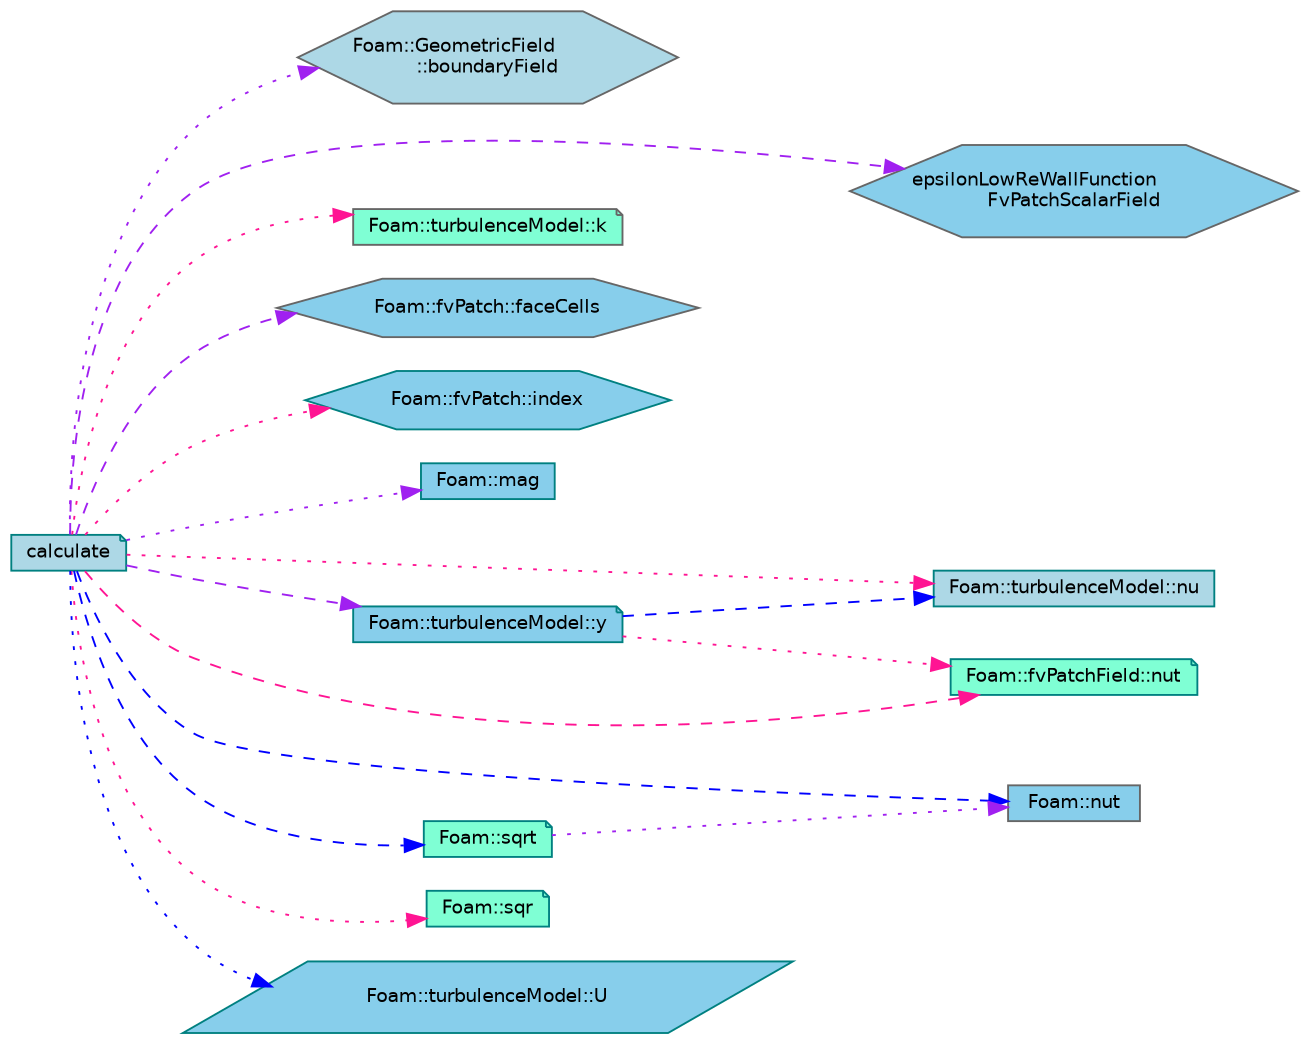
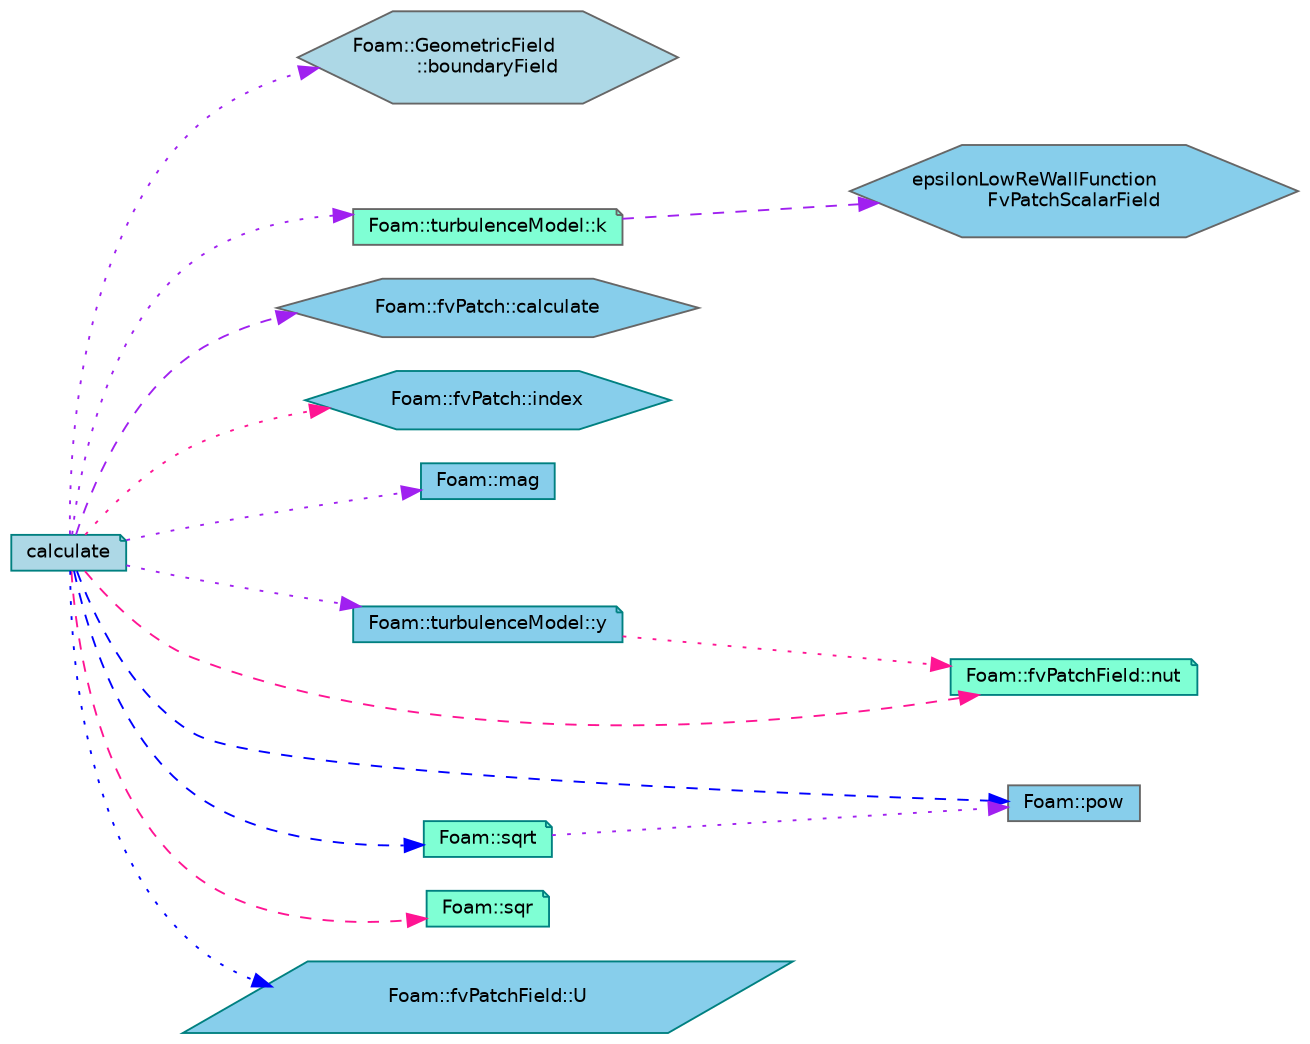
(348, 148) -> (741, 212)
(488, 308) -> (488, 308)
(141, 320) -> (141, 320)
(233, 586) -> (233, 586)
(1074, 589) -> none
(1074, 803) -> (1074, 803)
(155, 834) -> (155, 834)
(488, 997) -> (488, 997)
